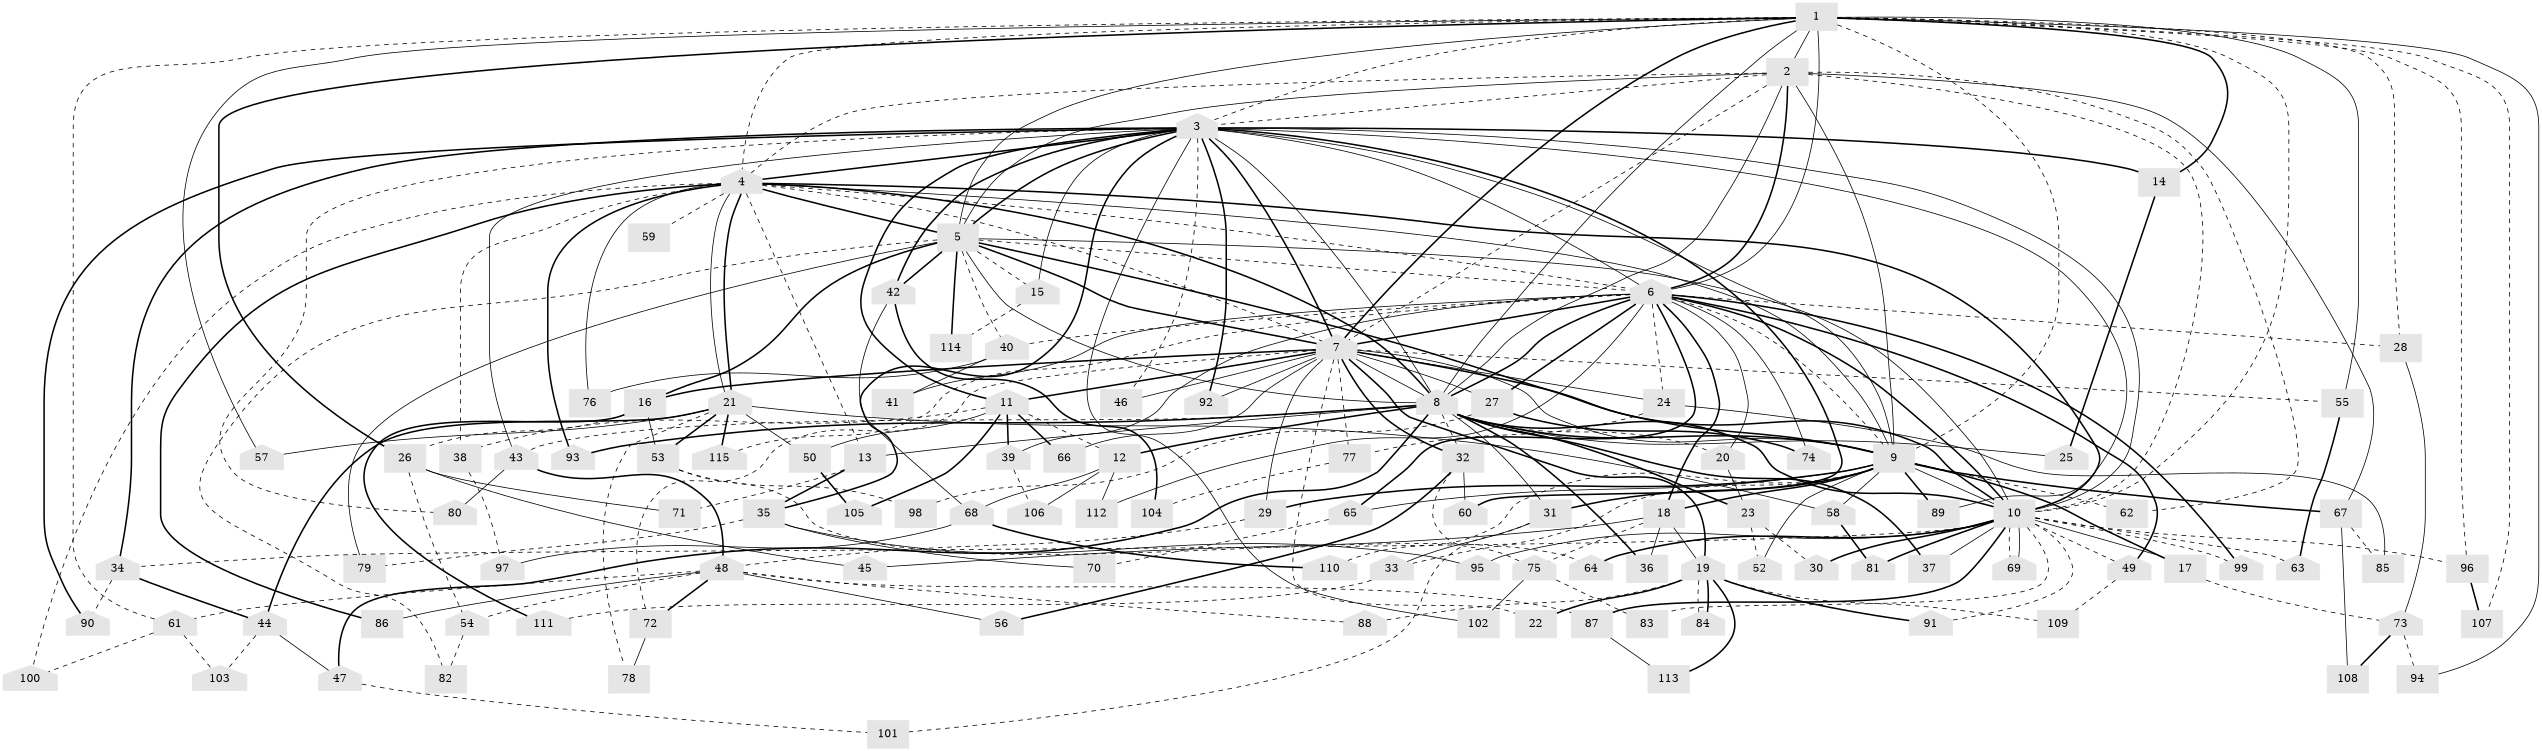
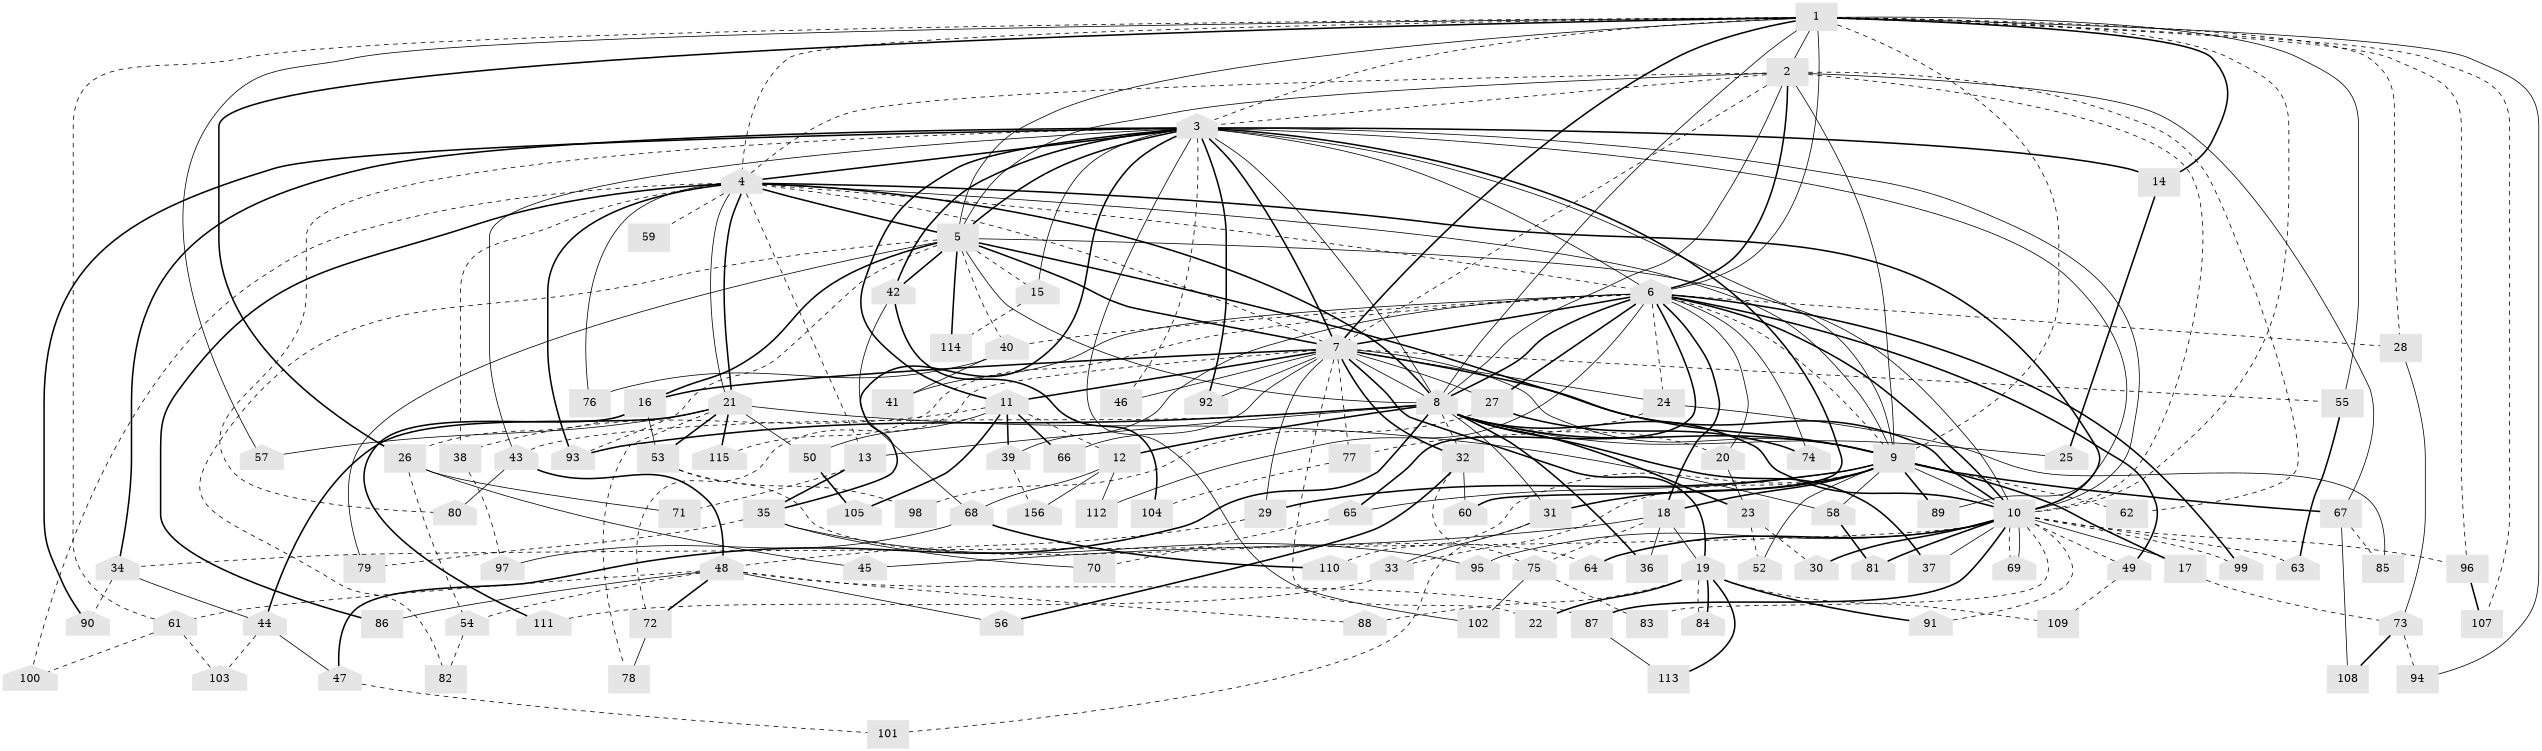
(1304, 265) -> (771, 363)
(1035, 514) -> (1035, 514)
(194, 599) -> (194, 599)
